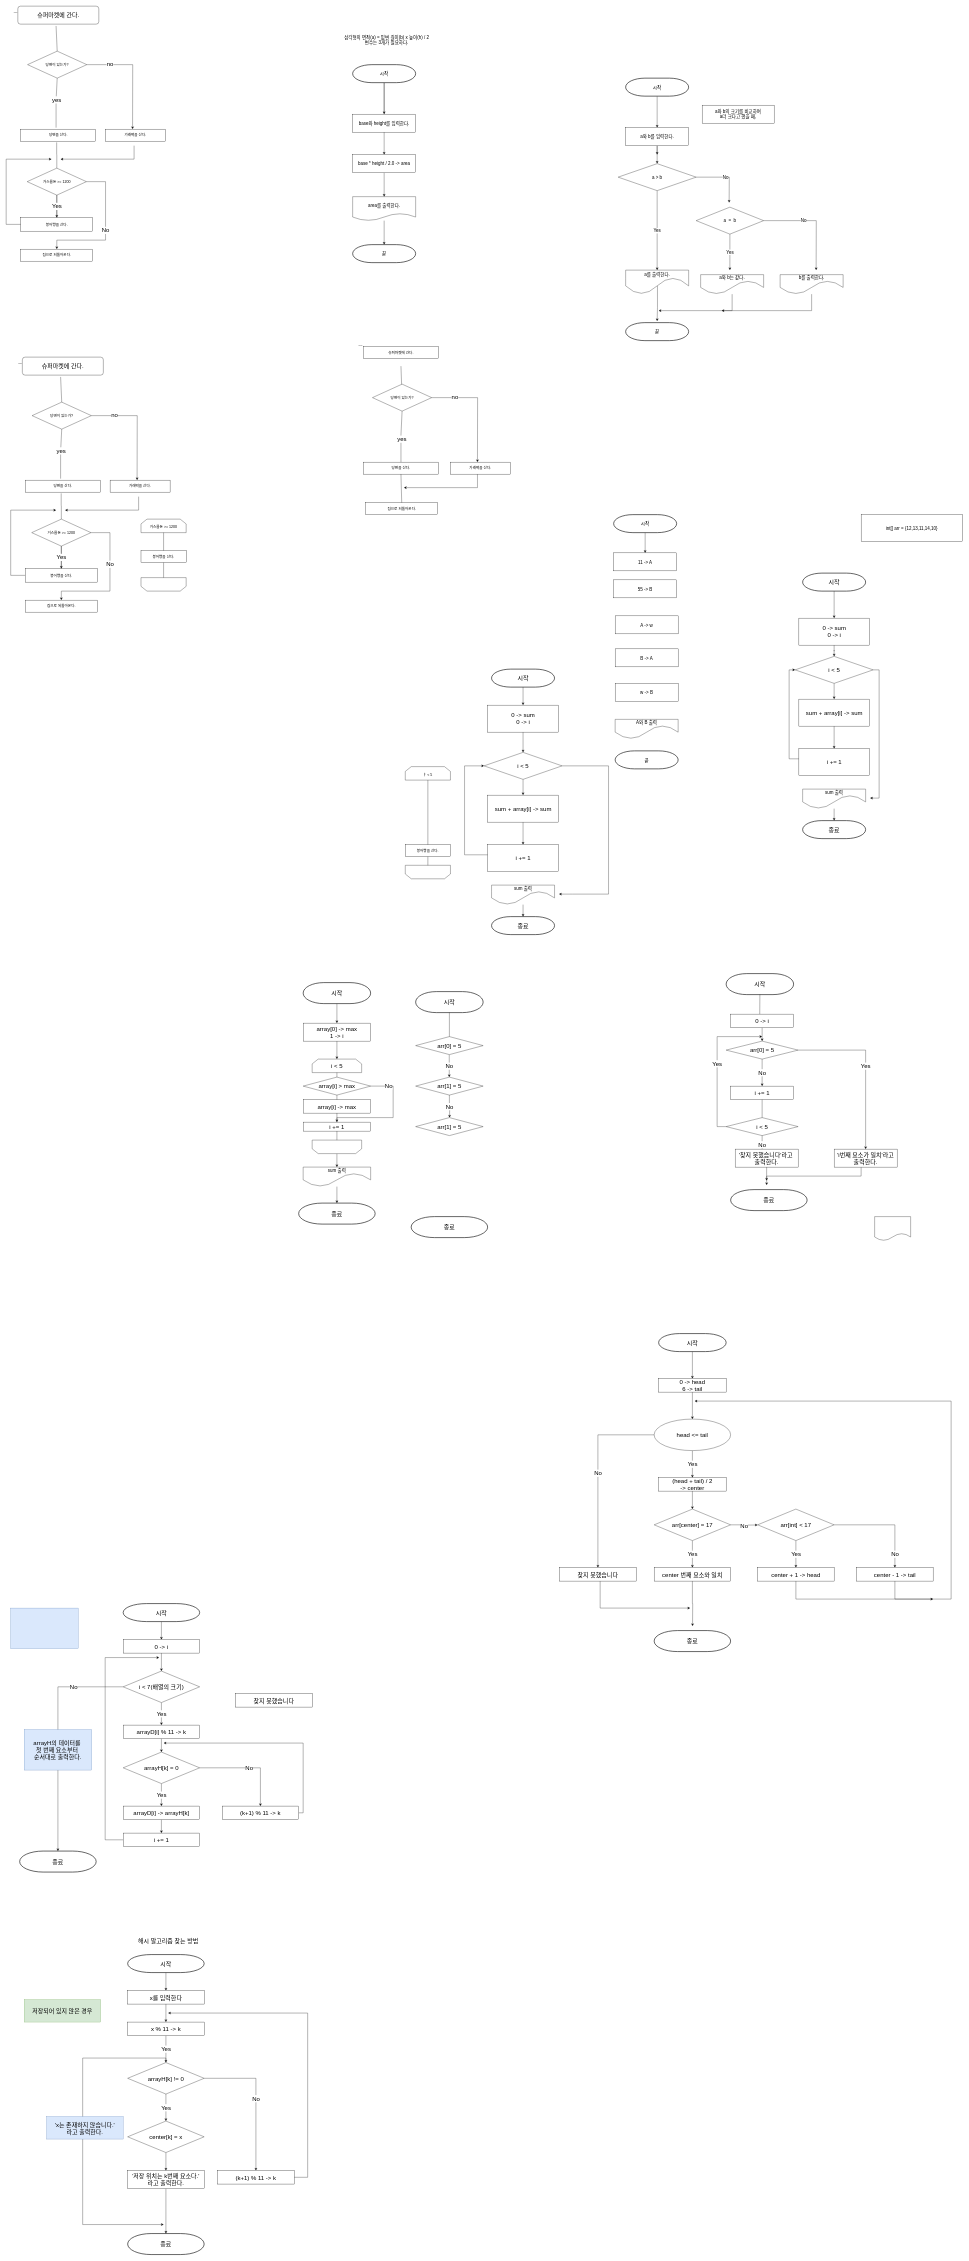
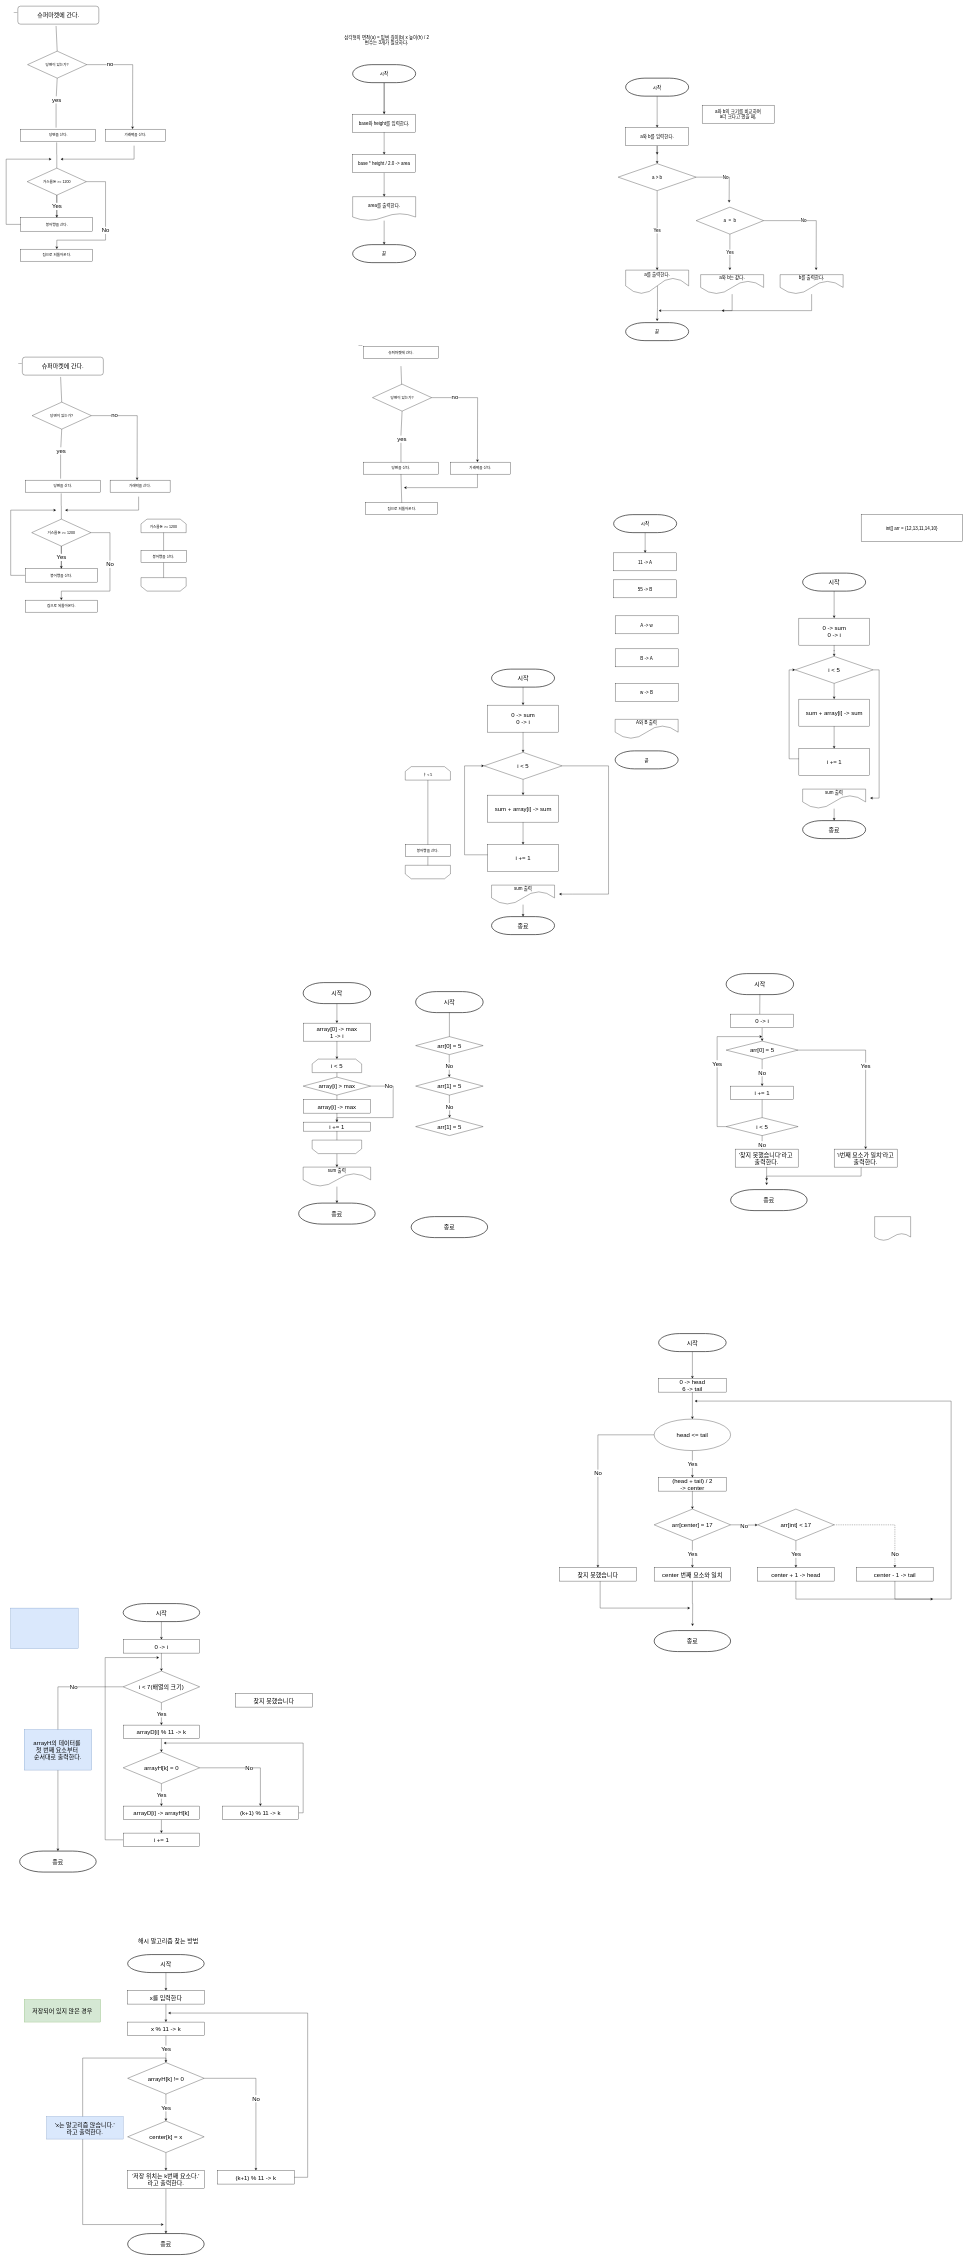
(885, 1525) -> (885, 1525)
(85, 2128) -> (85, 2128)
